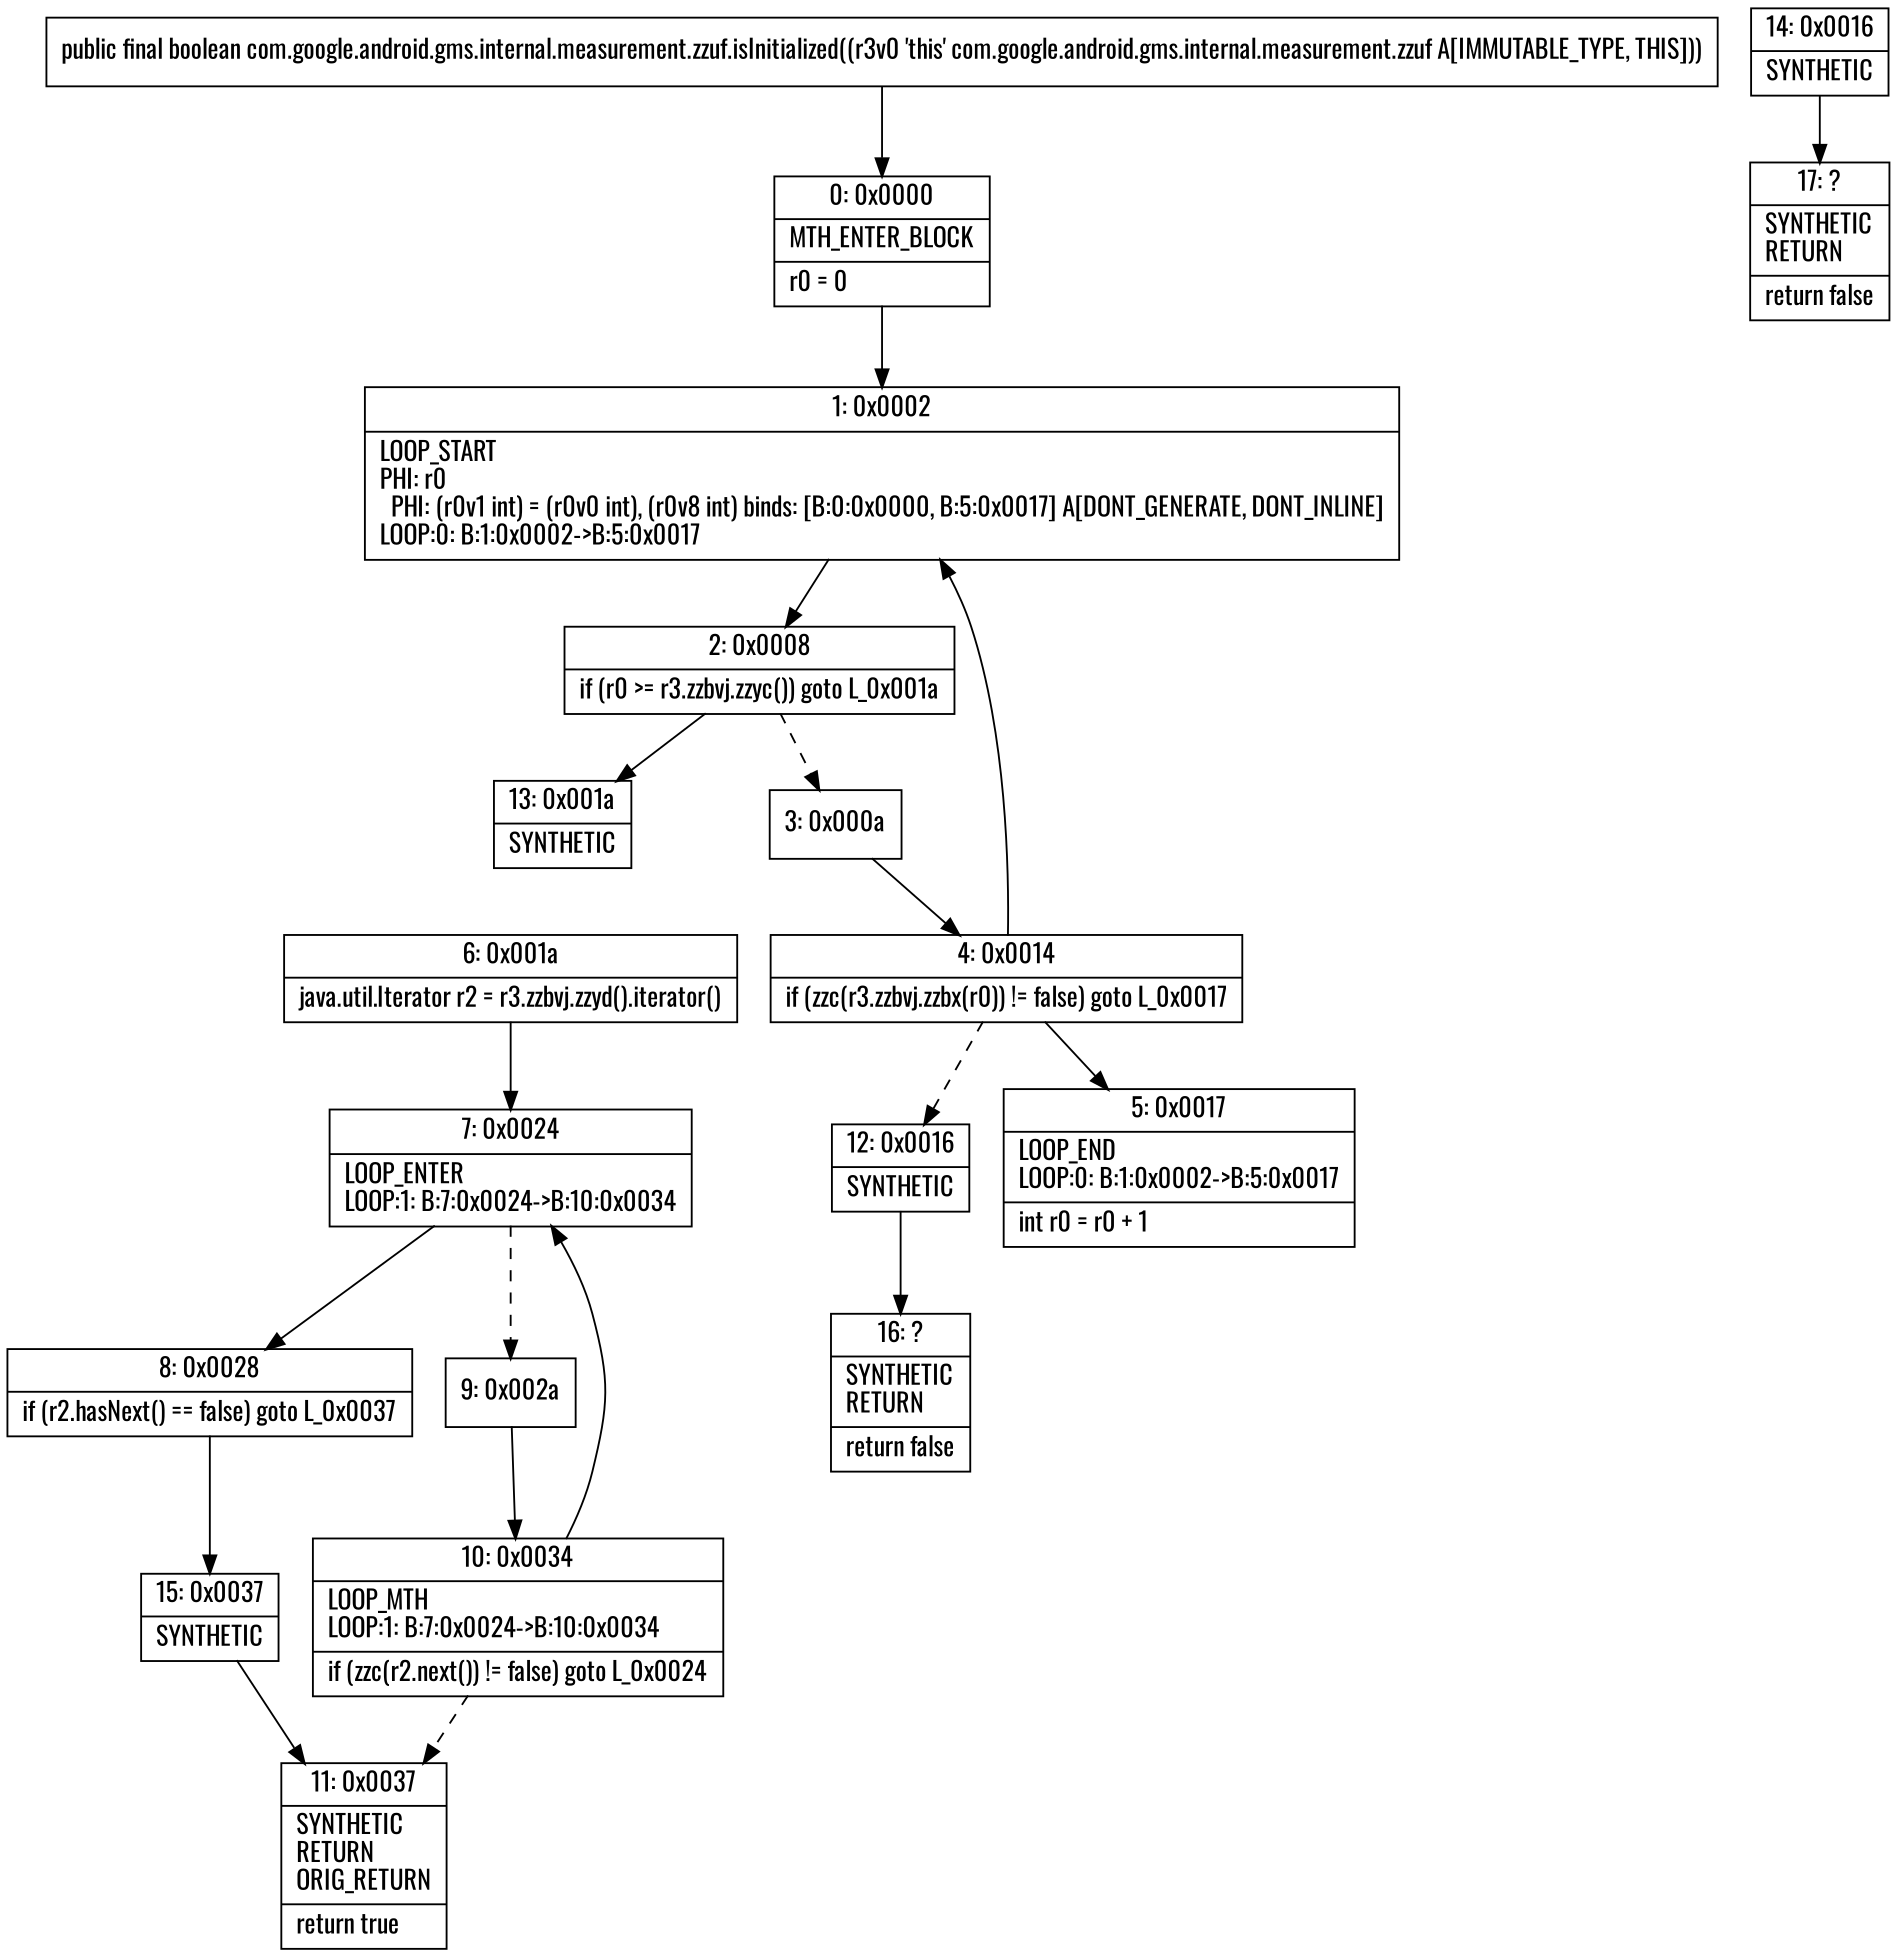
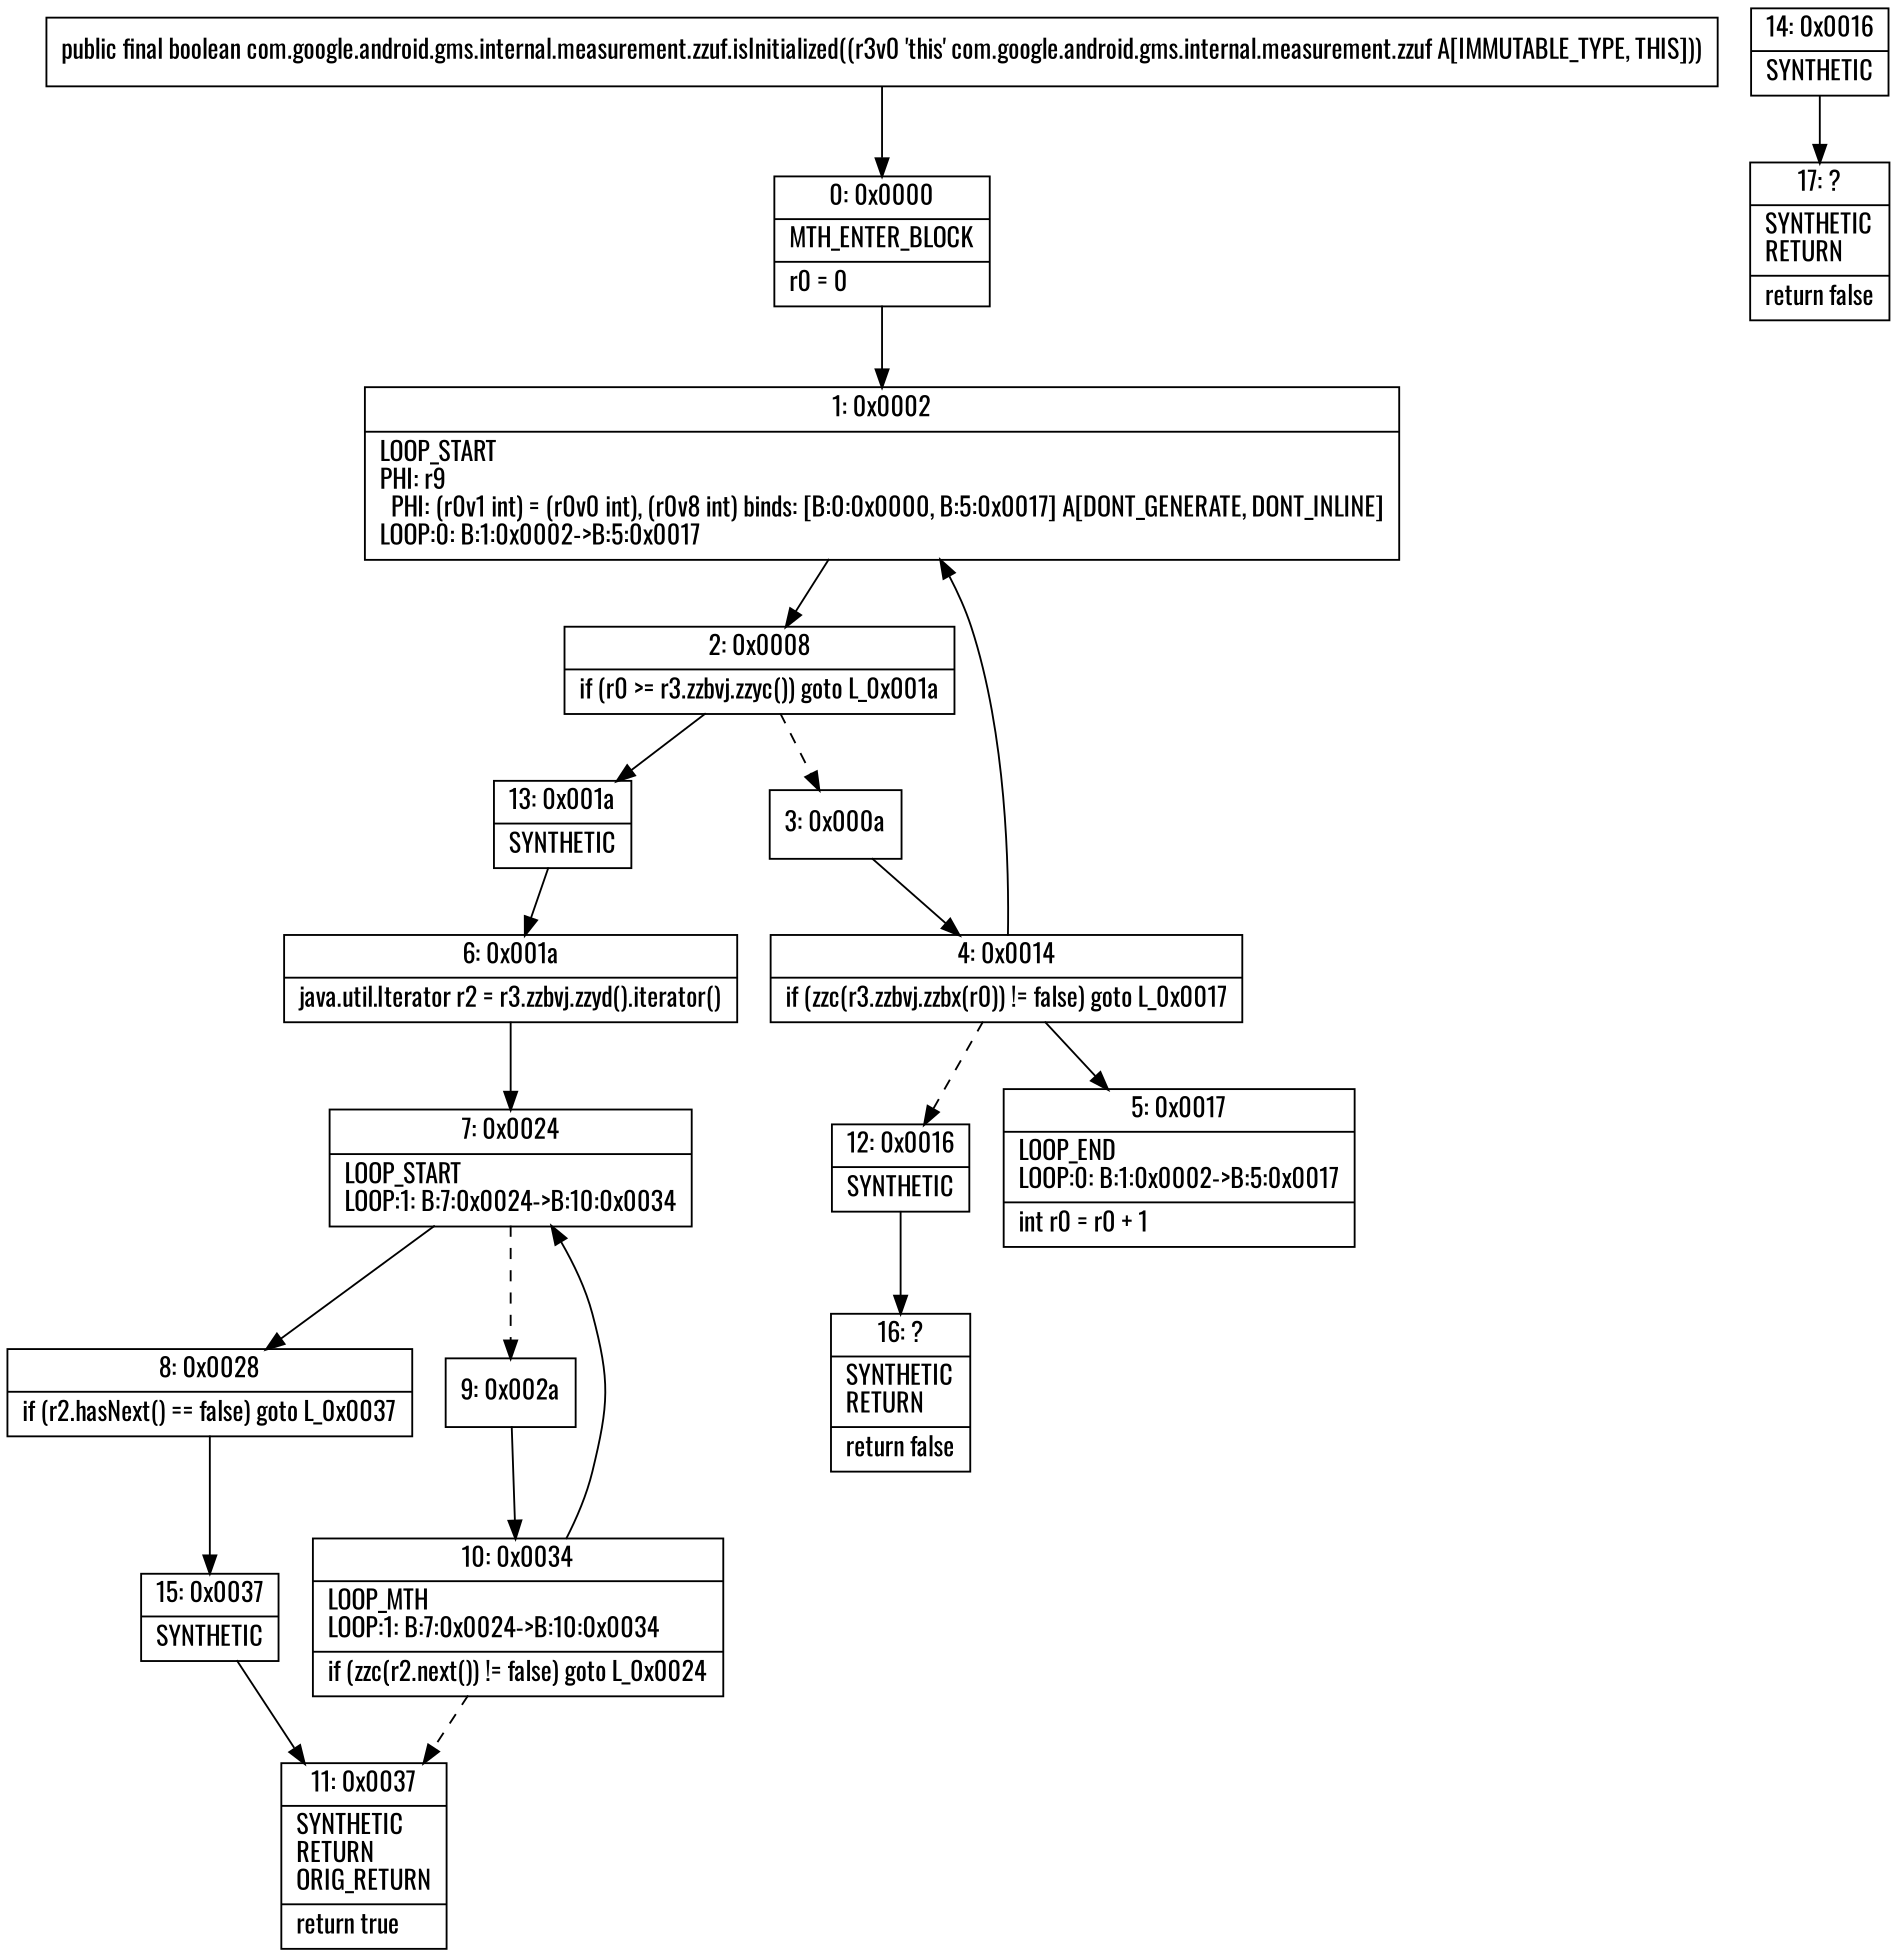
(417, 481) -> (416, 481)
none -> (540, 893)
(405, 1175) -> (404, 1175)
